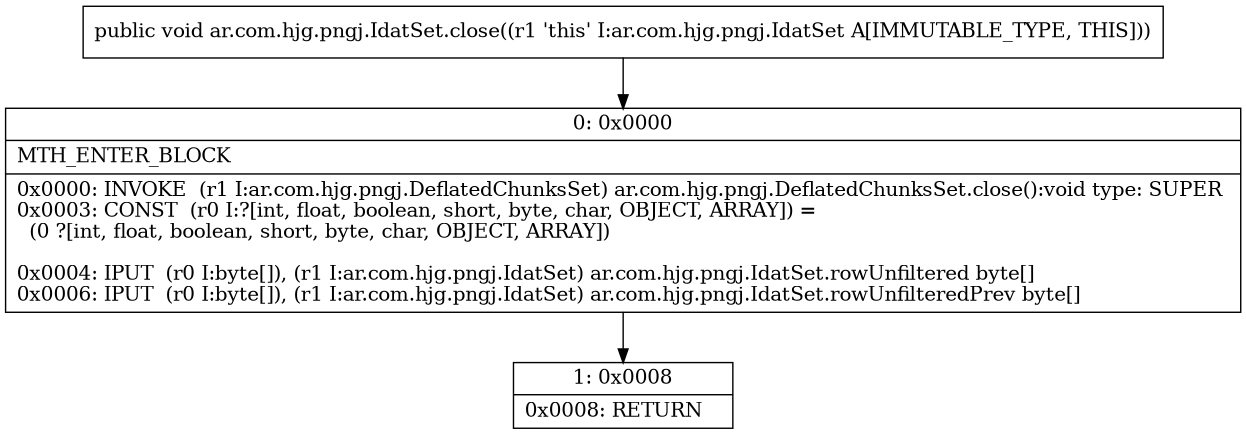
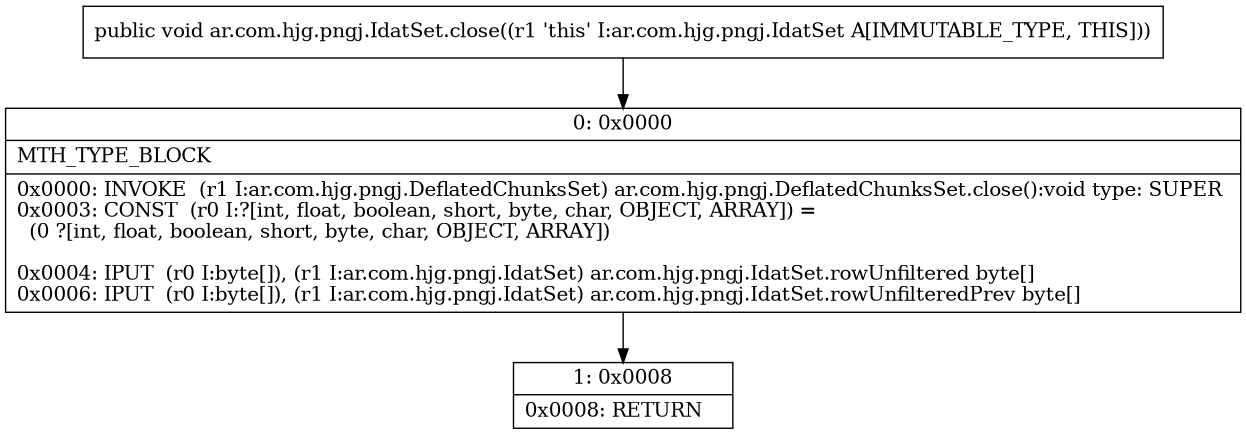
(124, 156) -> (114, 156)
